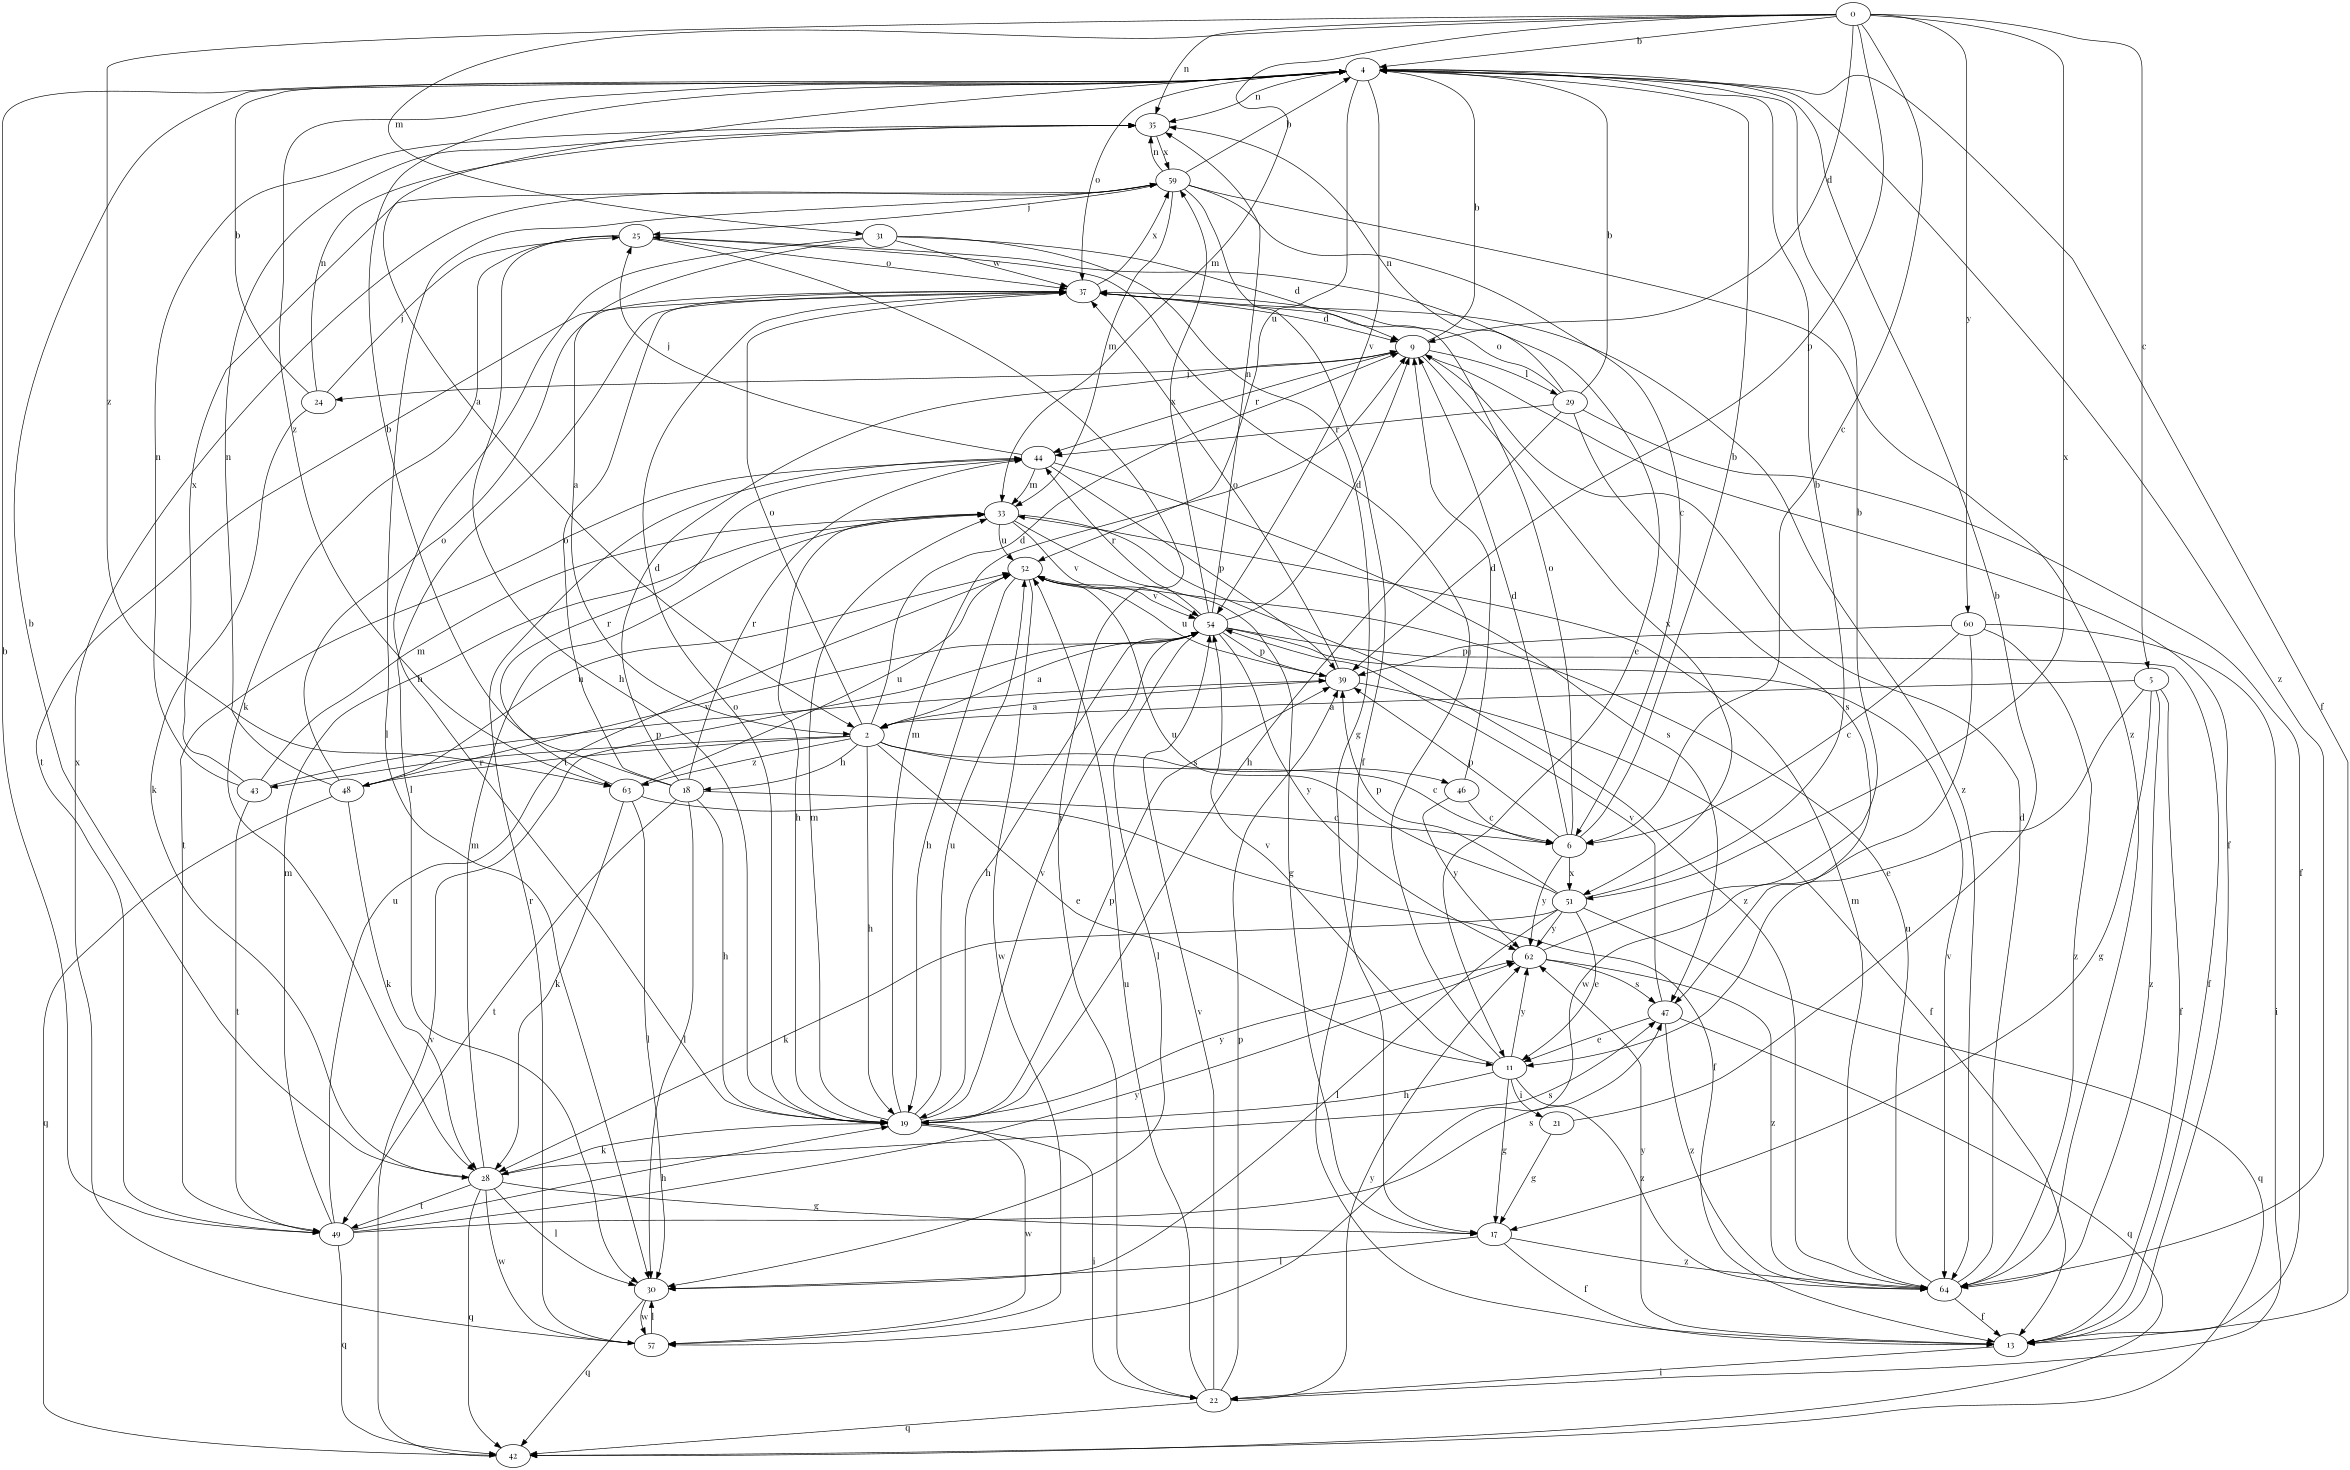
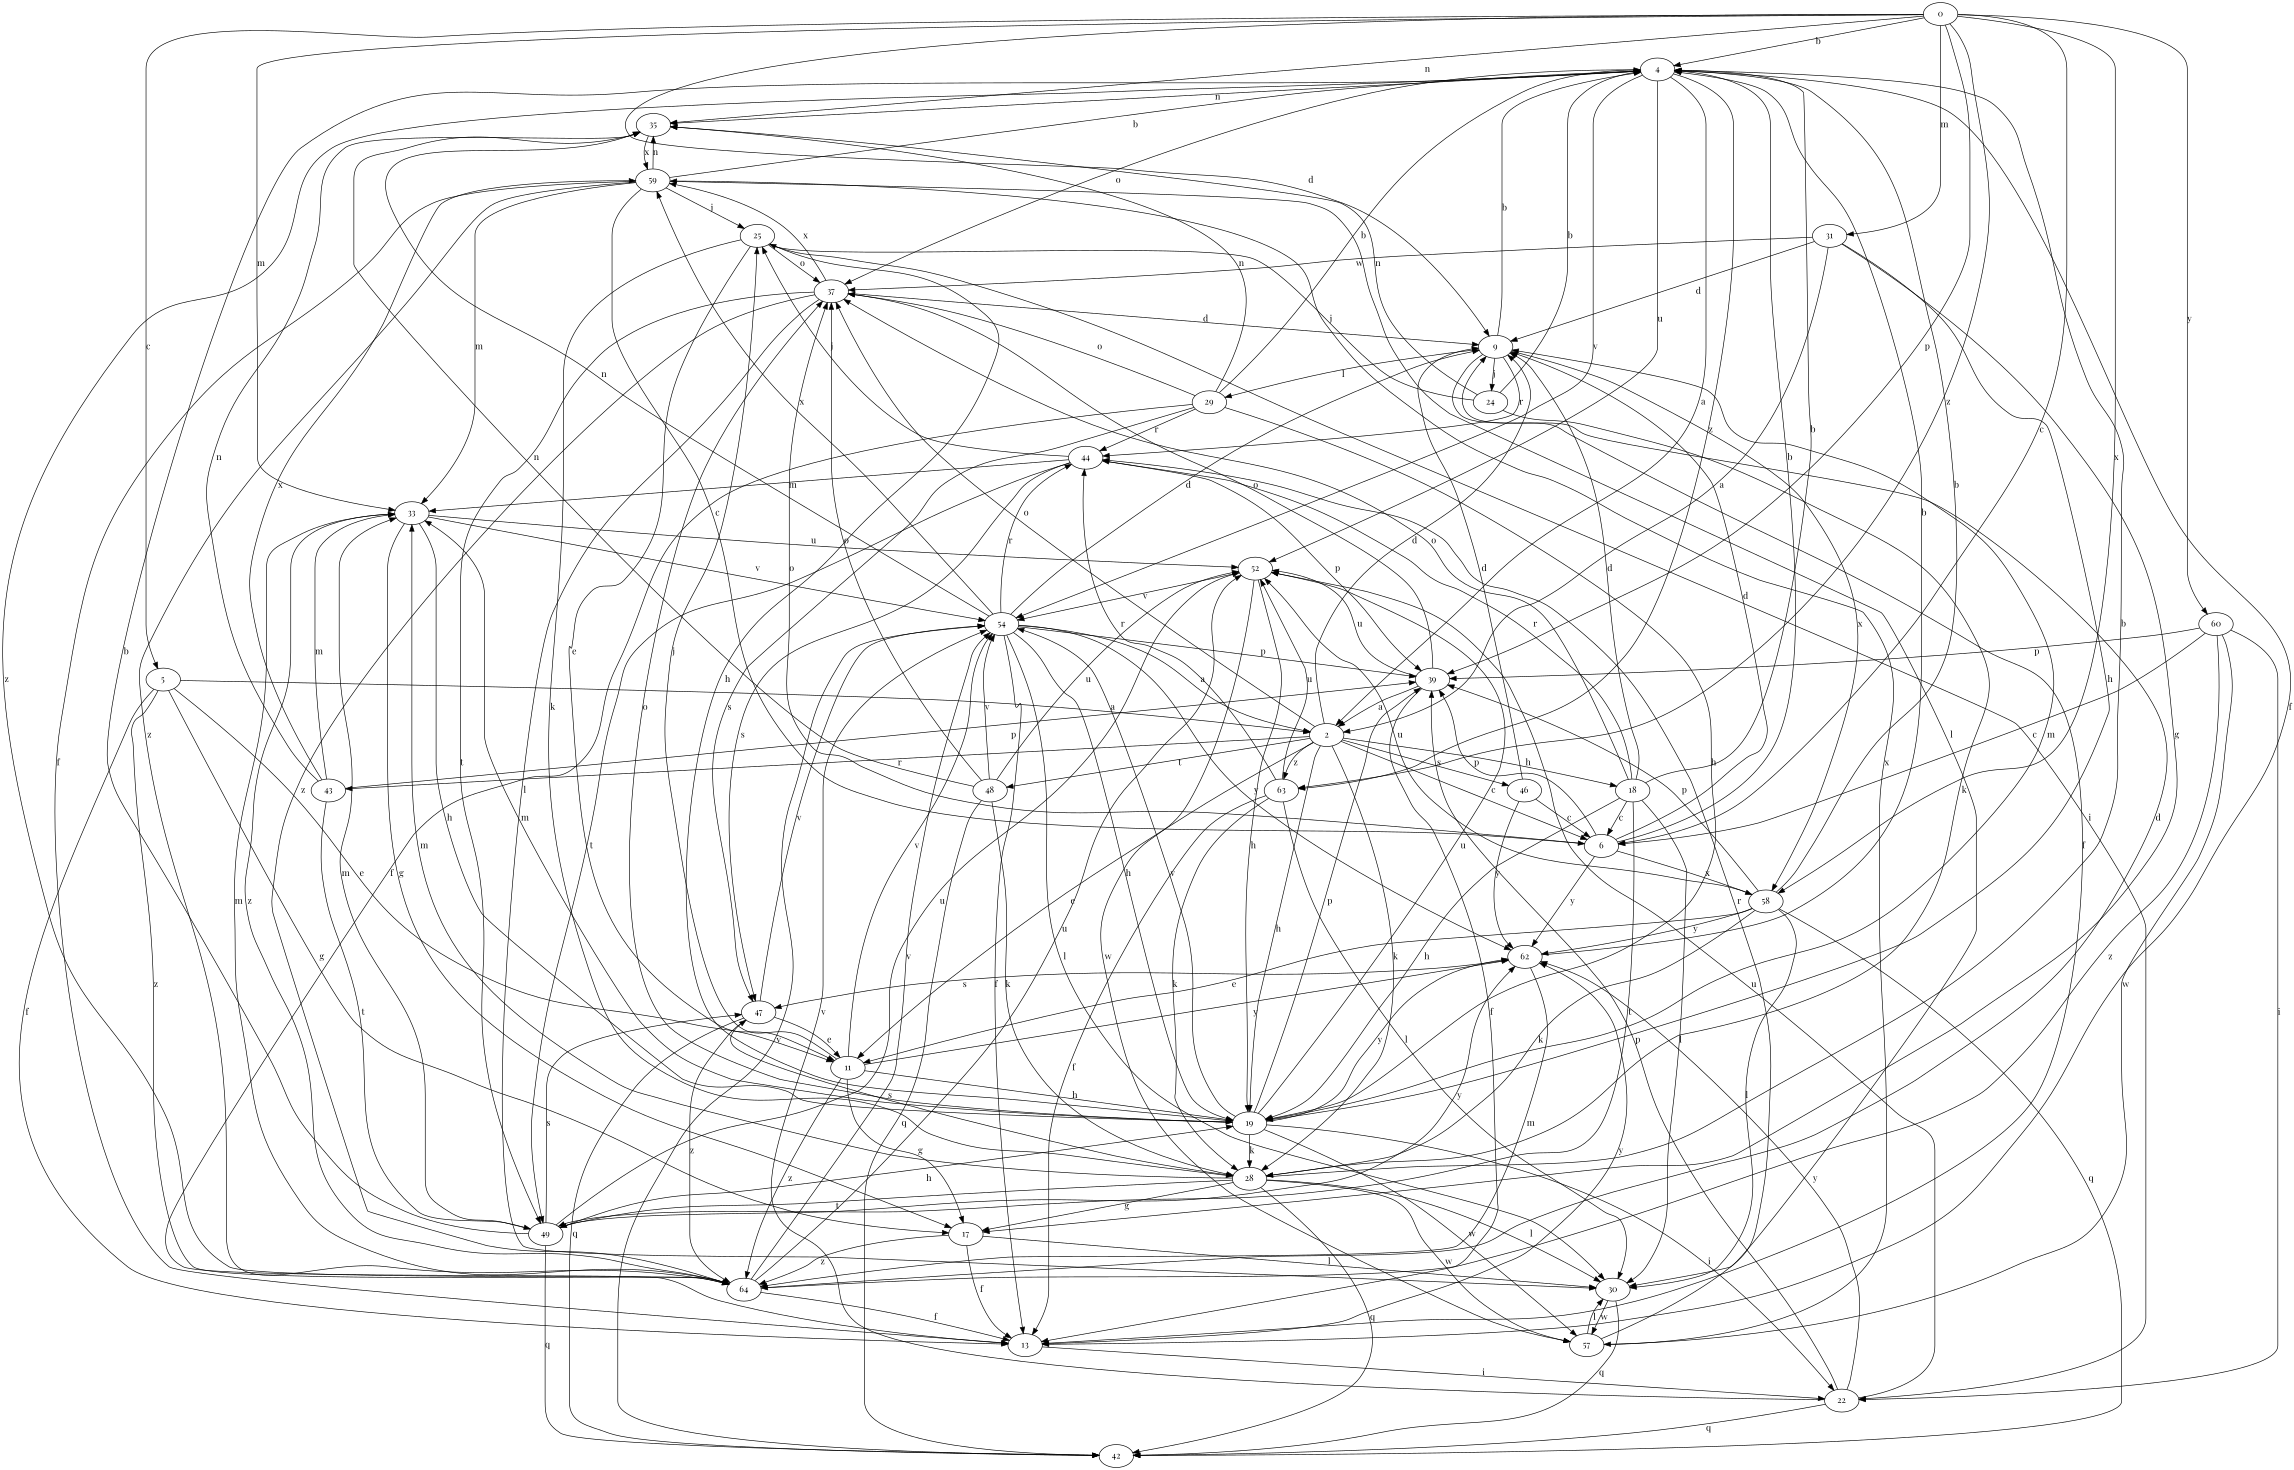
(1872, 713) -> (905, 975)
(1570, 901) -> (1766, 901)
none -> (1393, 965)
(1557, 1123) -> none
(1773, 1123) -> (1531, 1123)
